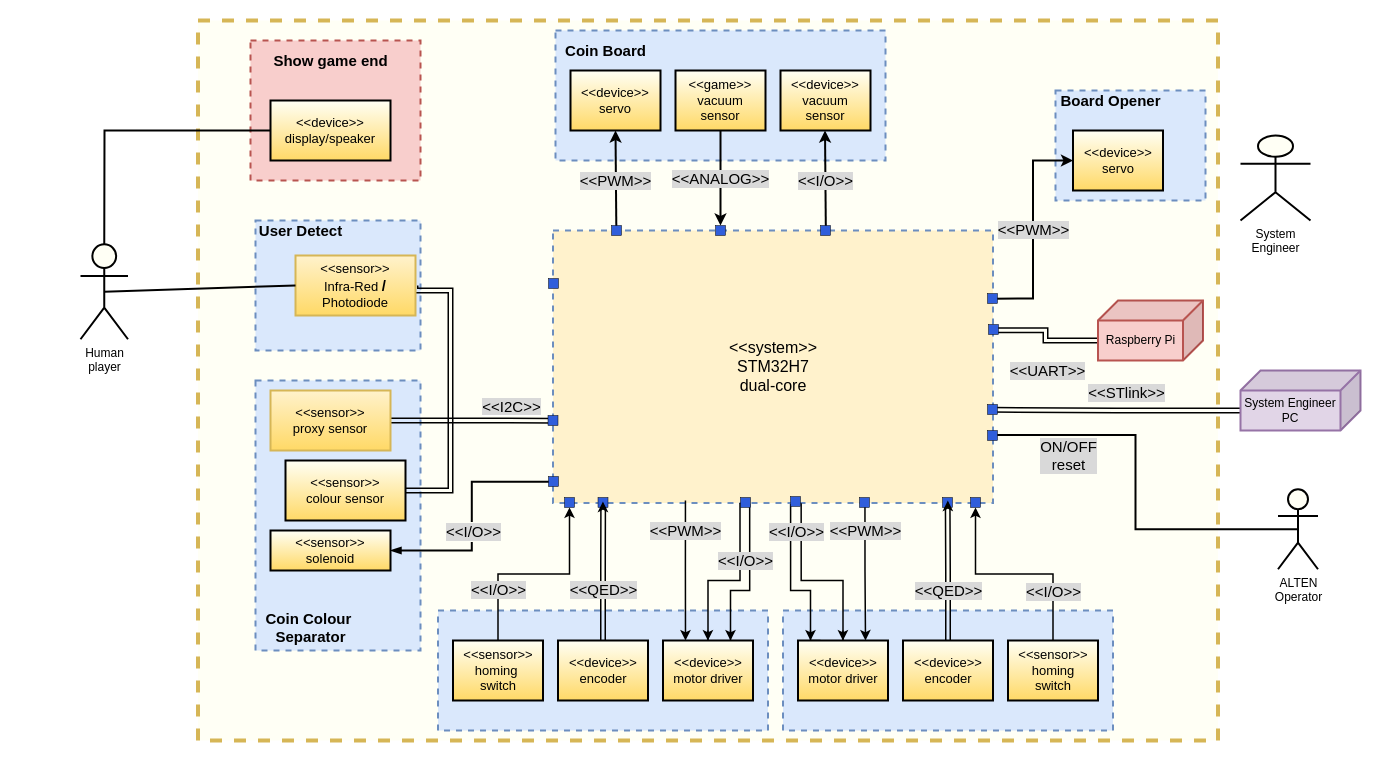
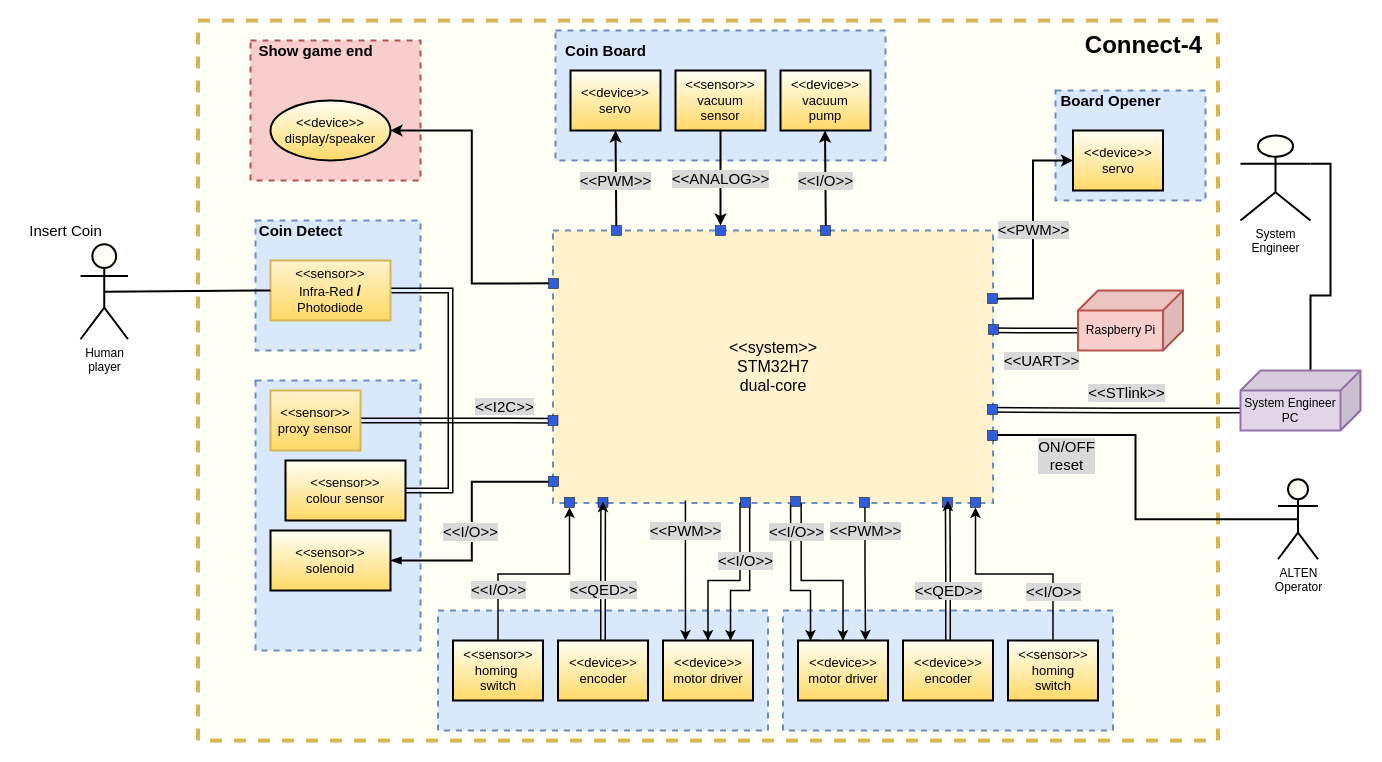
none -> (1143, 46)
(331, 61) -> (316, 51)
(721, 101) -> (721, 101)
(826, 101) -> (826, 101)
(131, 131) -> none
(331, 131) -> (331, 131)
none -> (472, 209)
none -> (66, 231)
(301, 231) -> (301, 231)
none -> (1331, 268)
(356, 286) -> (331, 291)
(1151, 331) -> (1131, 321)
(331, 421) -> (316, 421)
(1298, 529) -> (1298, 519)
(331, 551) -> (331, 561)
(311, 628) -> none
